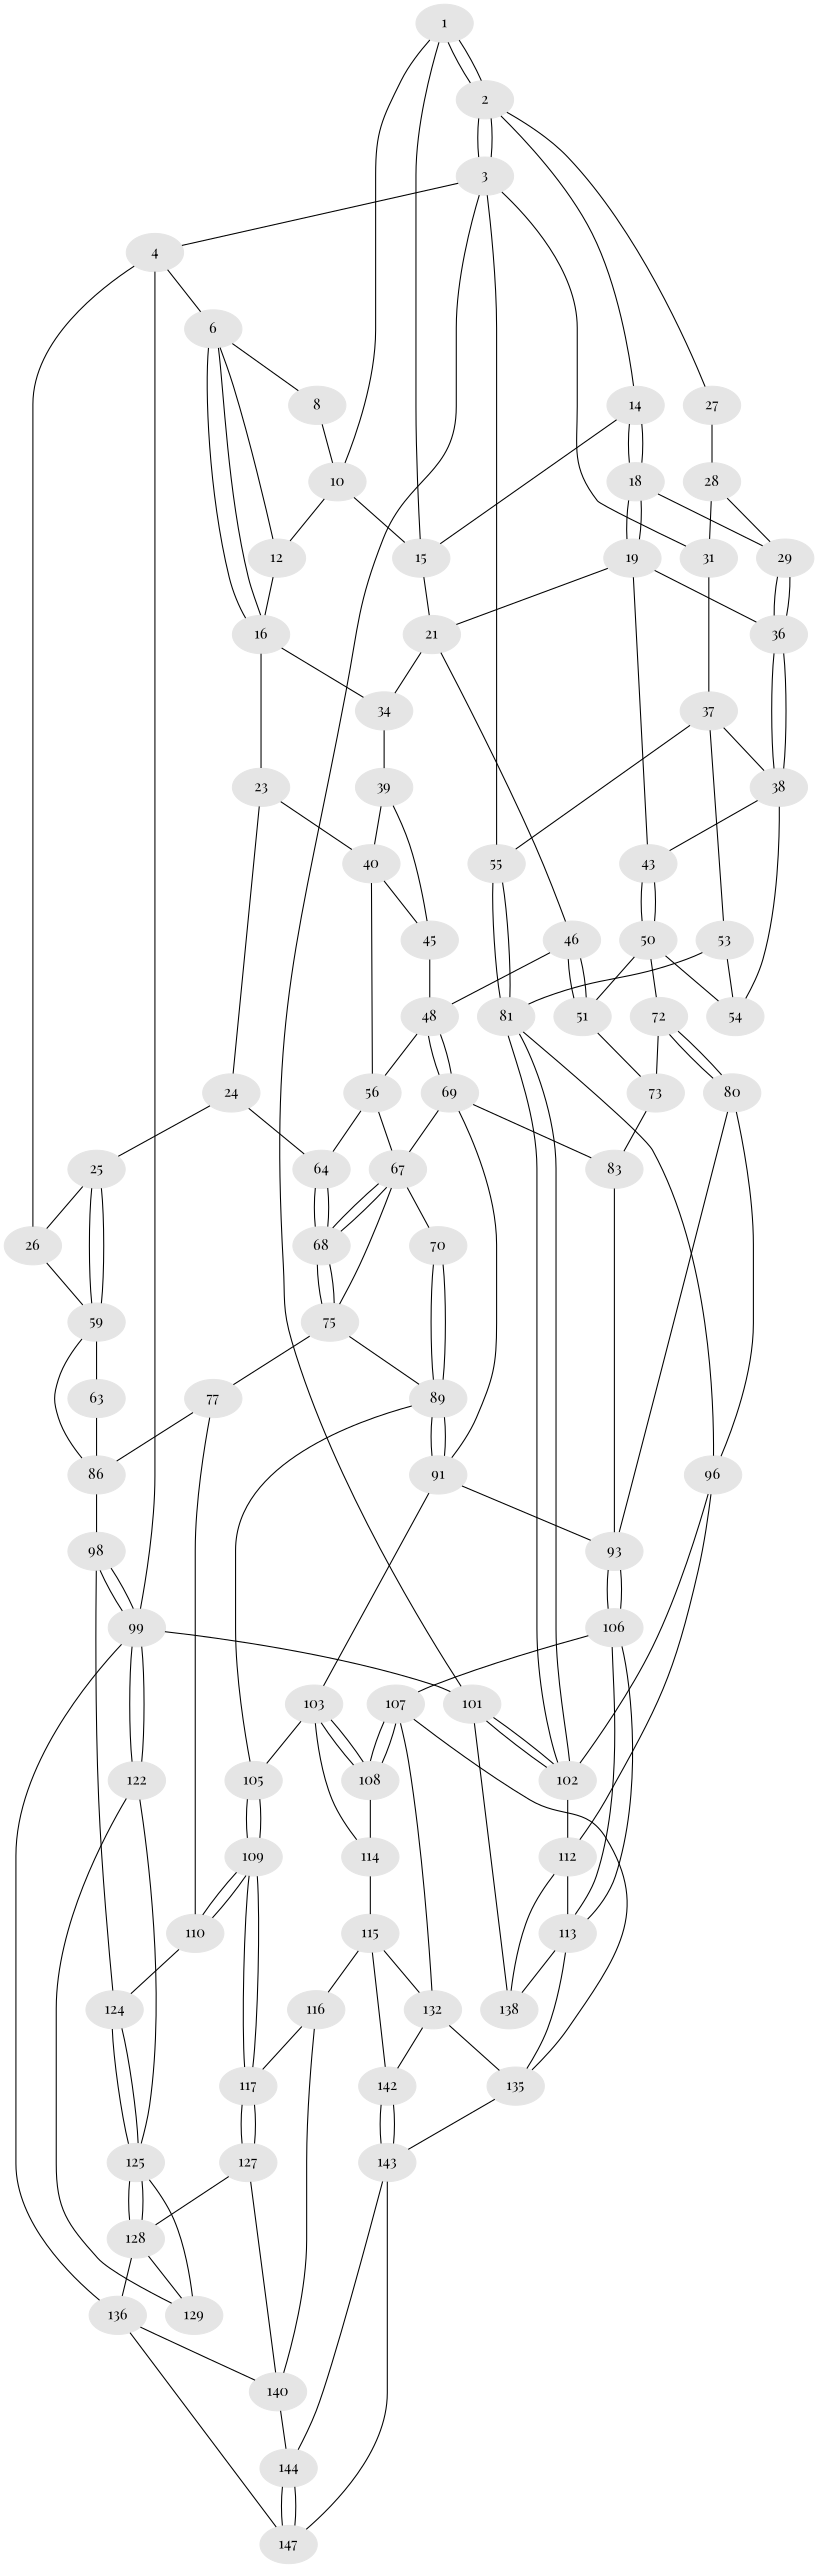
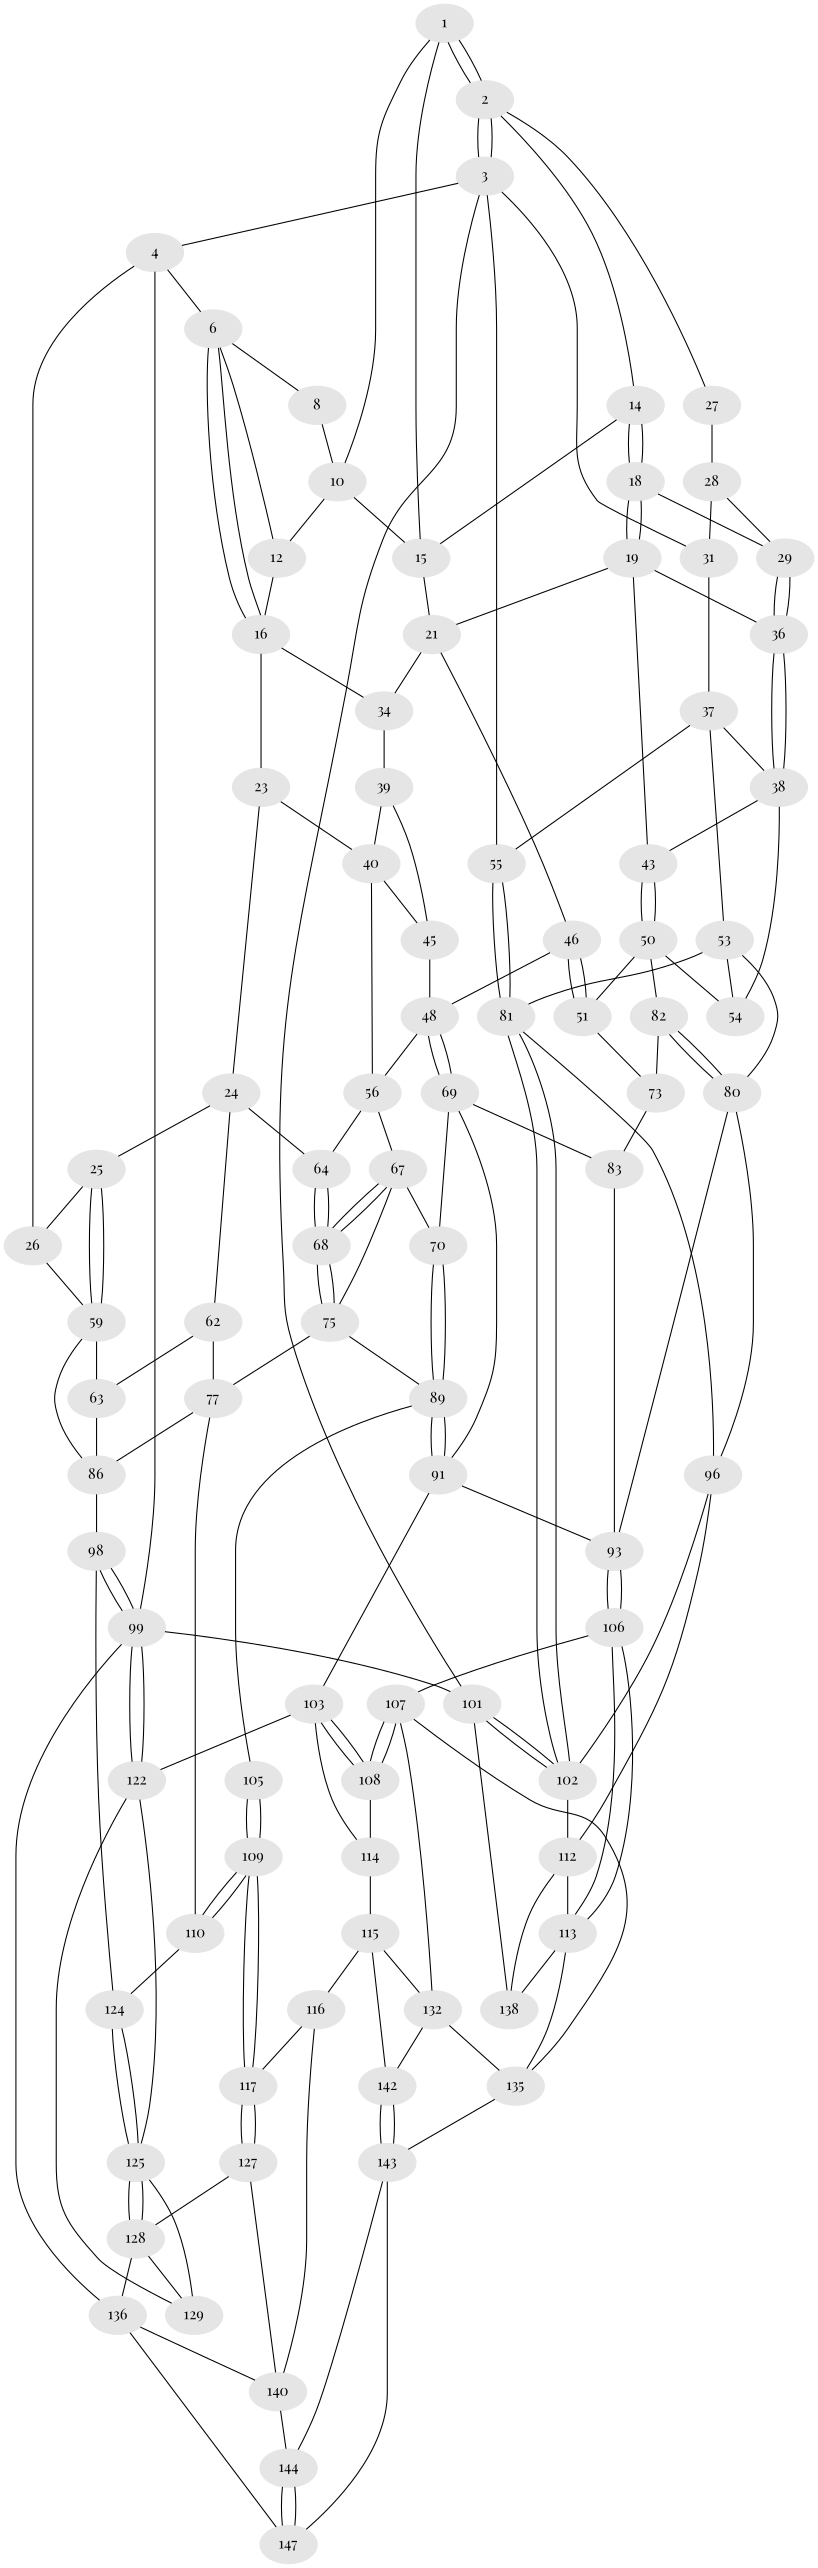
none -> (778, 1015)
(659, 1017) -> (659, 1017)
(424, 1131) -> (444, 1169)
none -> (213, 1322)
(284, 1742) -> (226, 1742)
